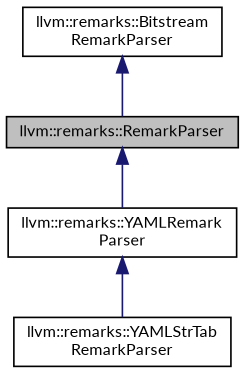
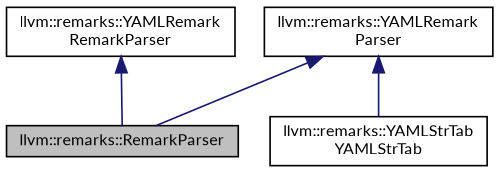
(122, 32) -> (121, 32)
(122, 186) -> (232, 94)
(122, 342) -> (379, 141)
